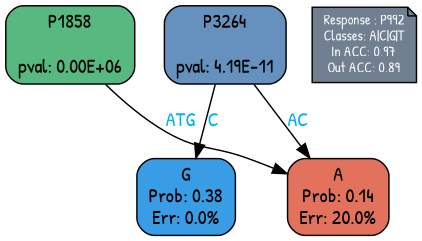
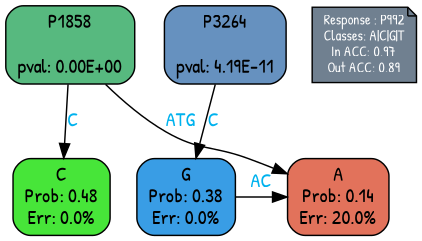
(70, 45) -> (70, 45)
(277, 115) -> (254, 197)
none -> (62, 197)
